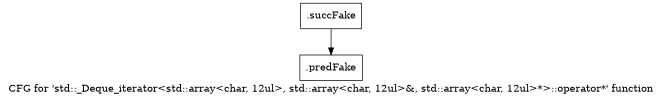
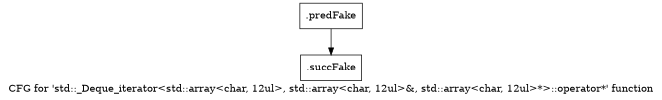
(331, 38) -> (331, 38)
